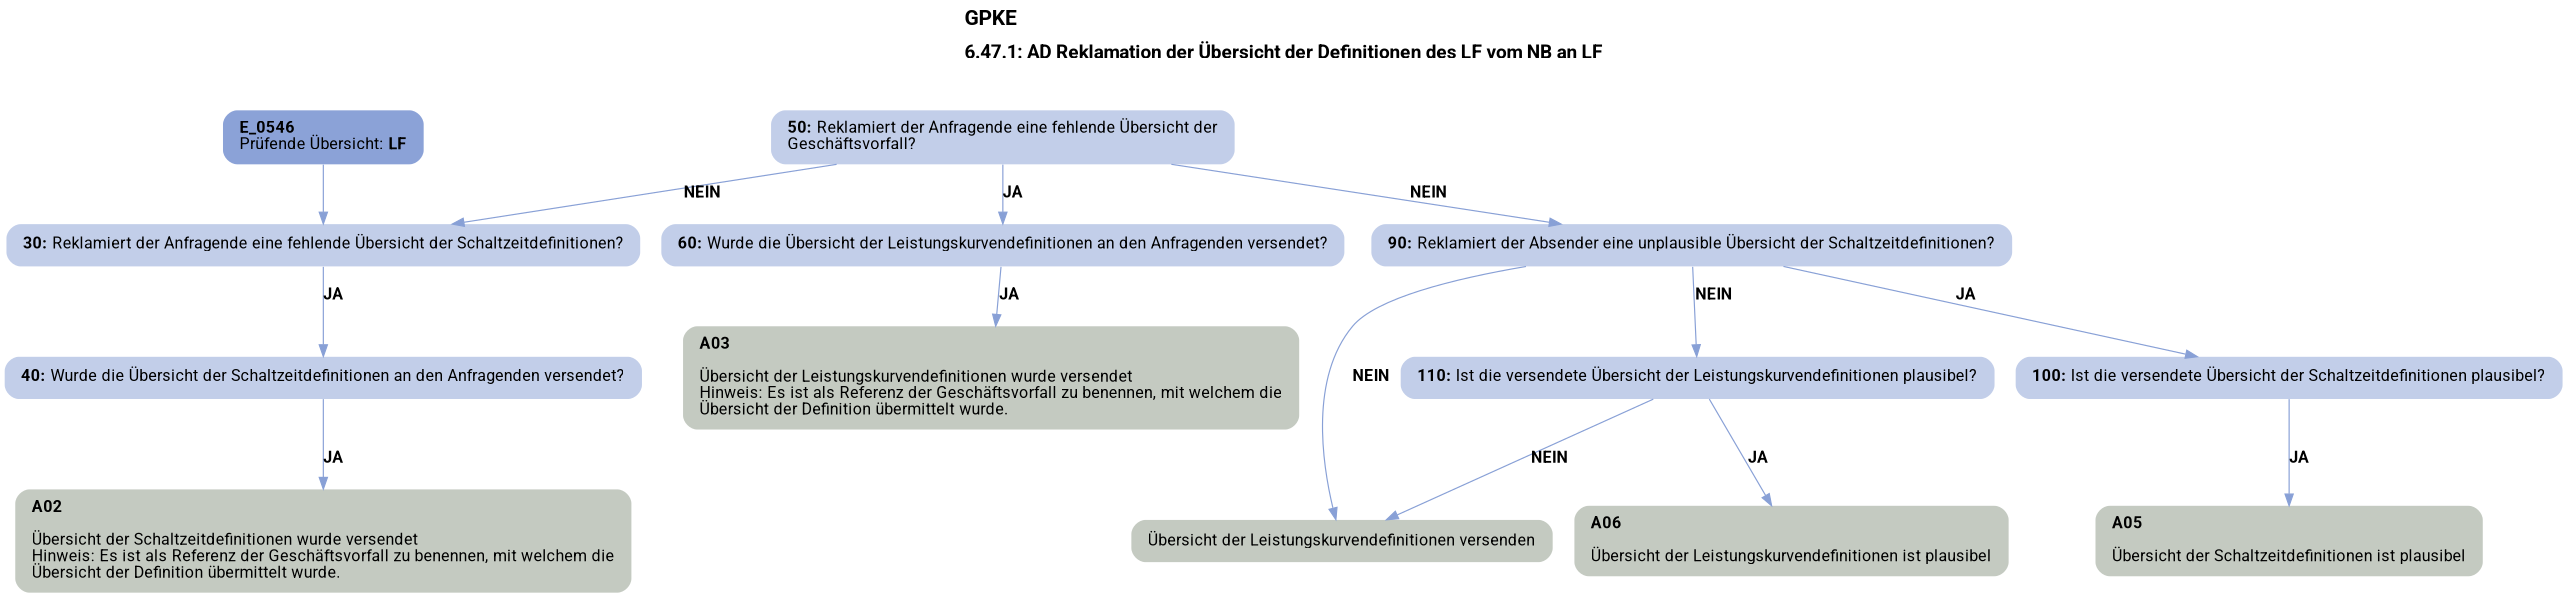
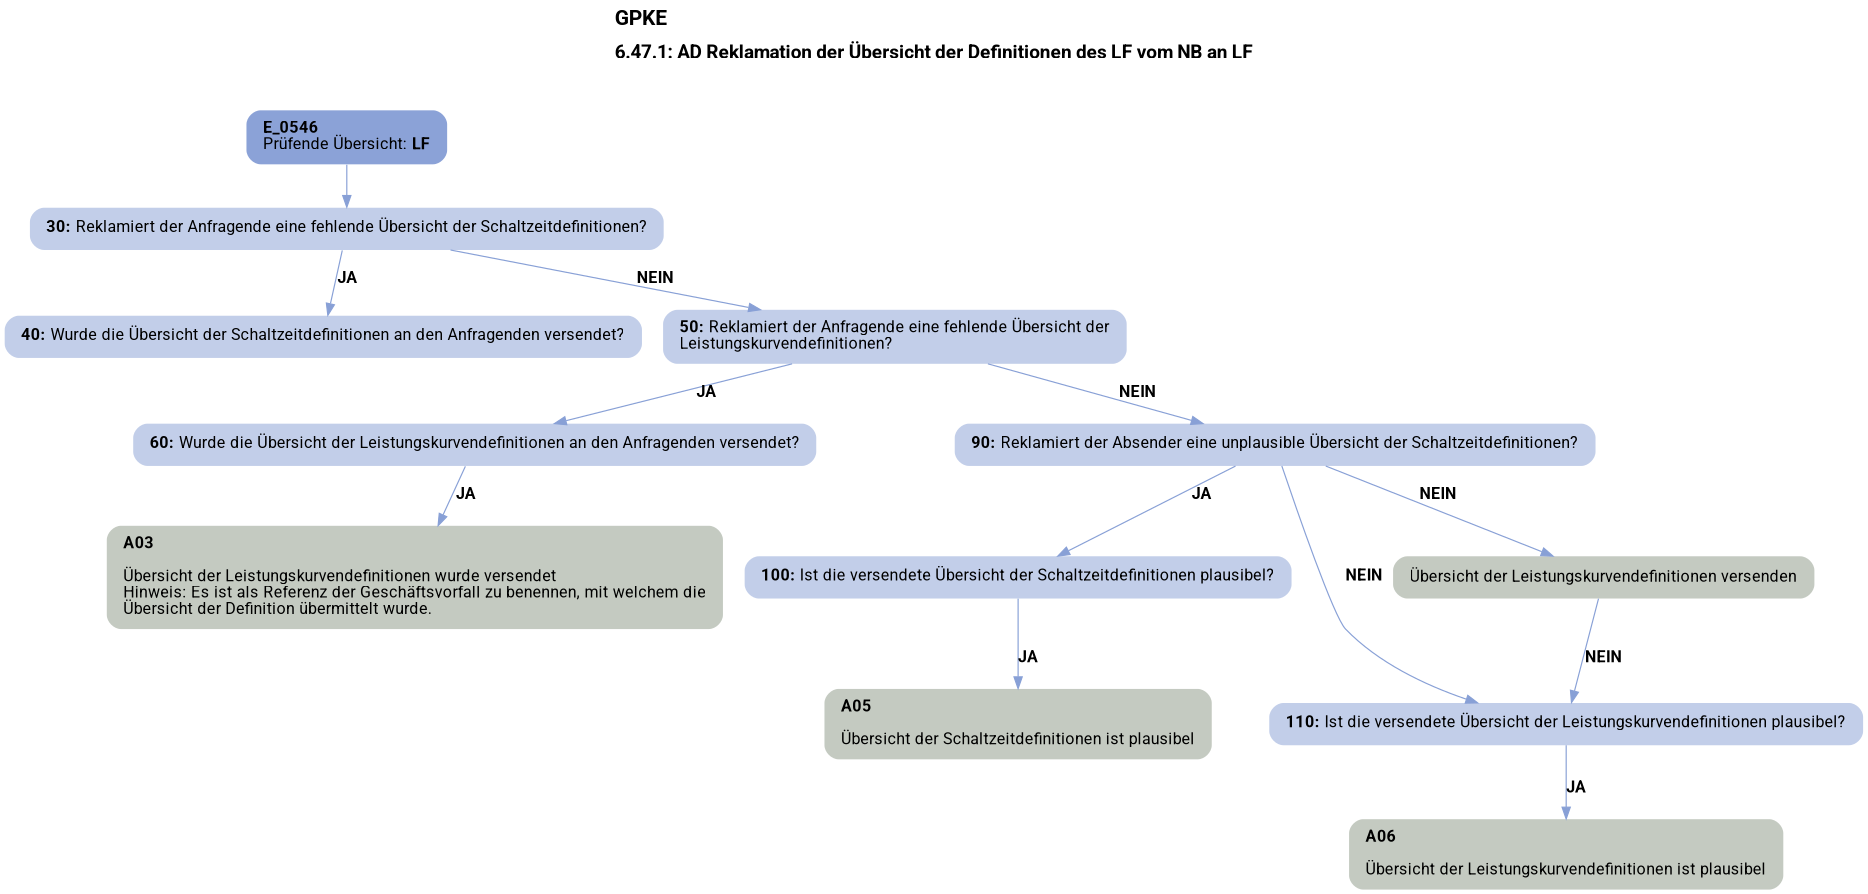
(852, 144) -> (786, 344)
(650, 193) -> (600, 279)
(1525, 457) -> (1587, 645)
(323, 541) -> none
